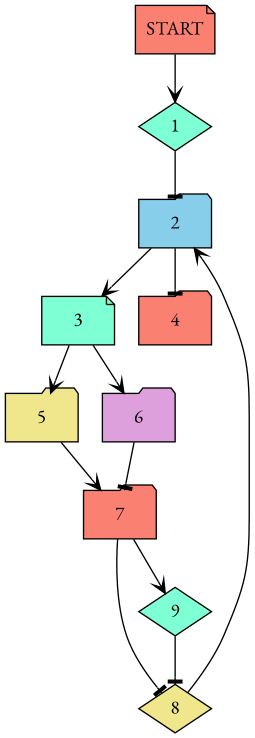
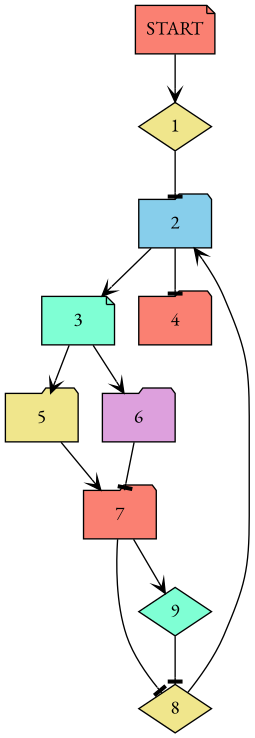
(175, 127) -> (175, 127)
